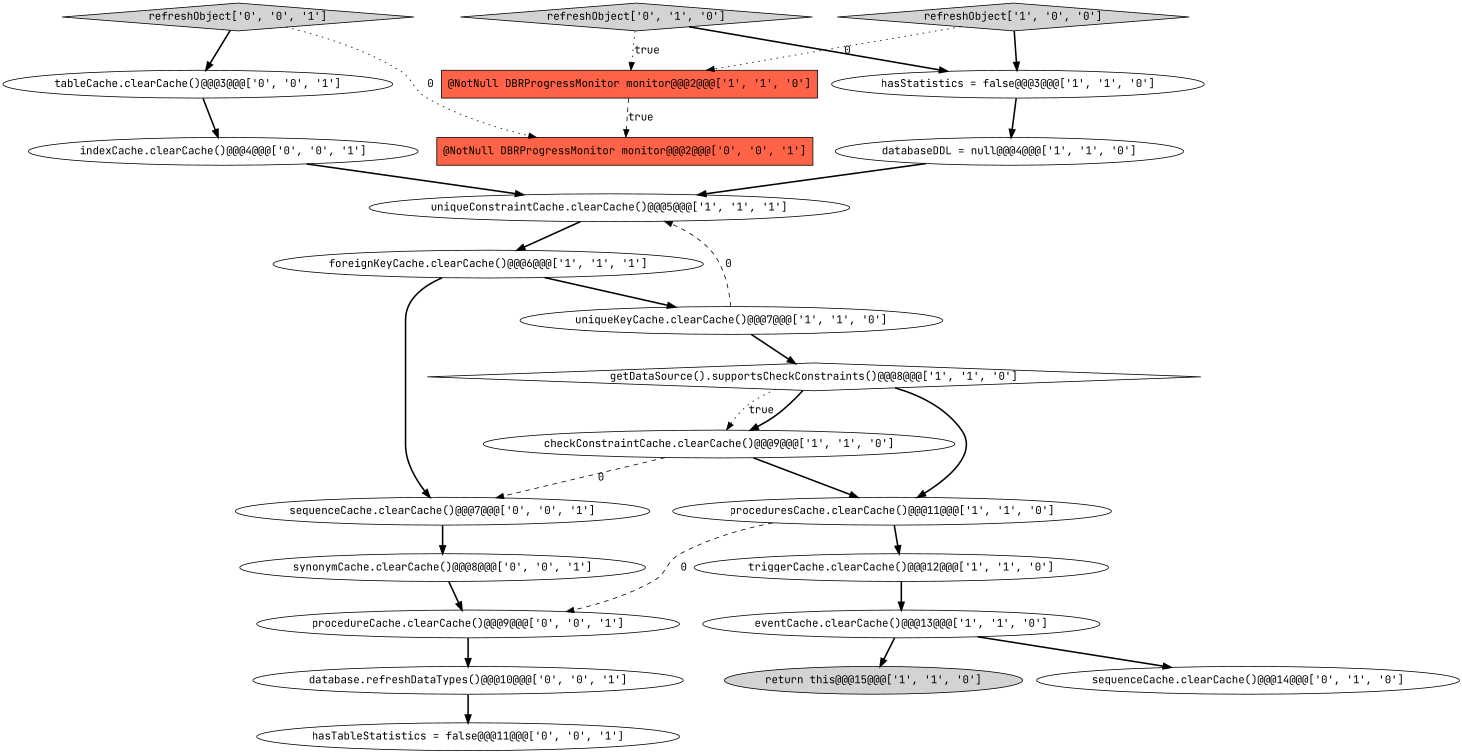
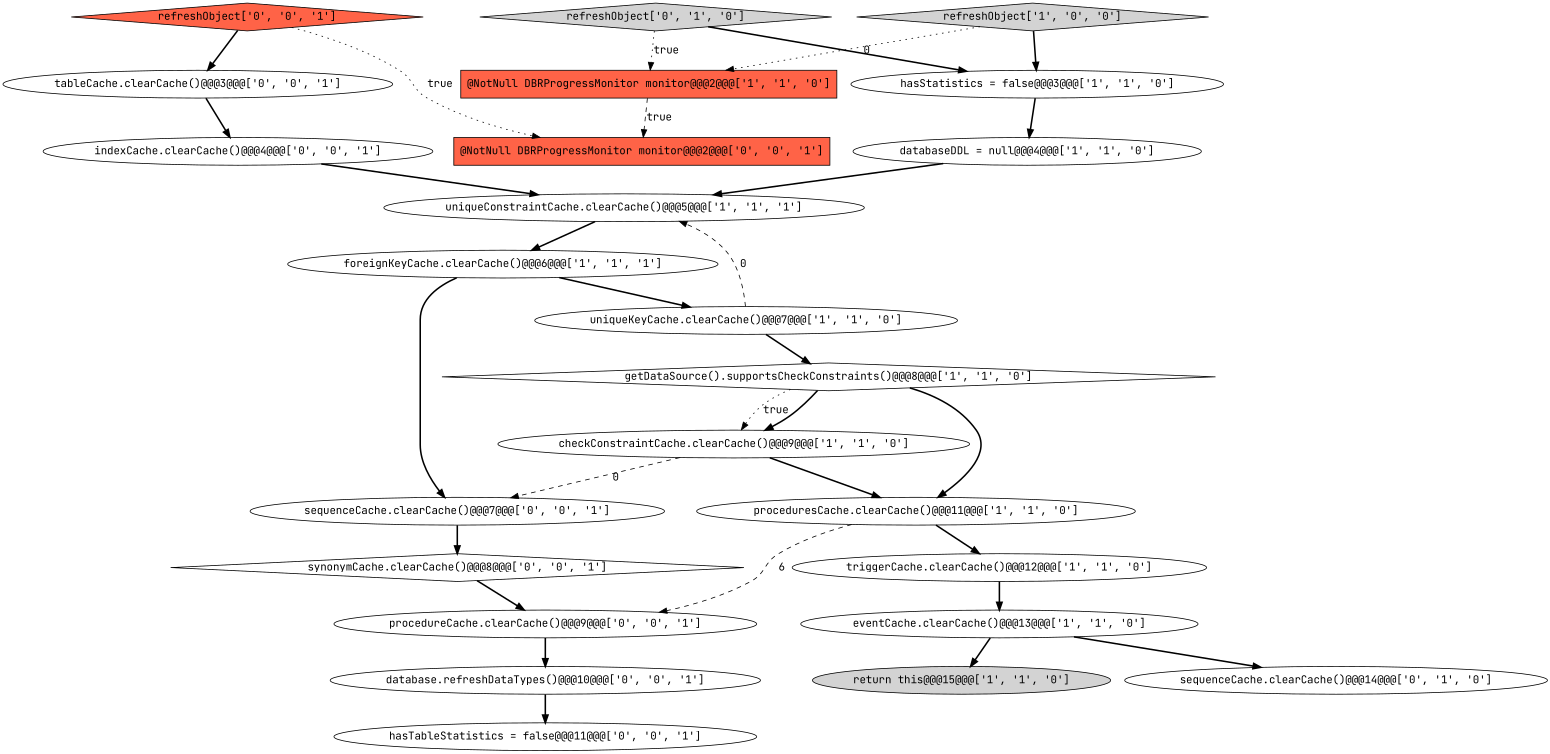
(238, 17) -> (247, 17)
(431, 84) -> (440, 84)
(443, 568) -> (457, 568)
(684, 568) -> (782, 568)
